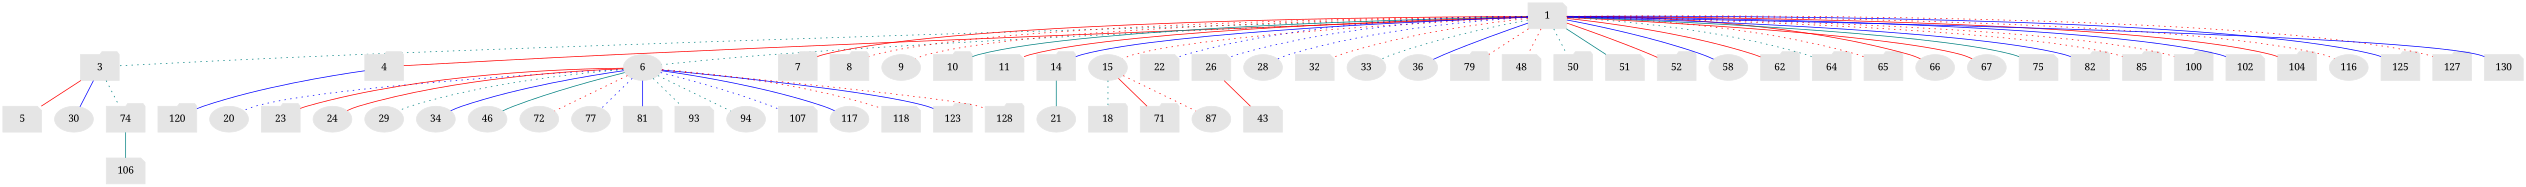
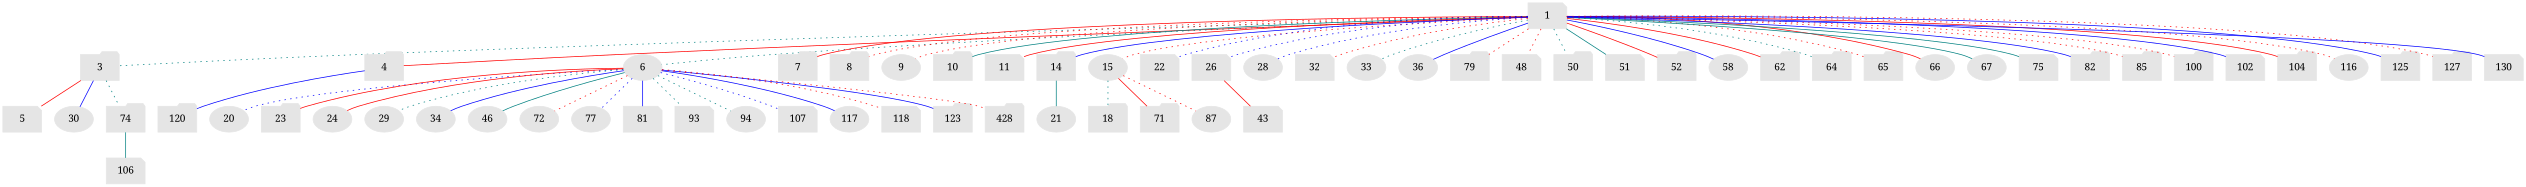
(1872, 40) -> (1872, 40)
(1005, 119) -> (1005, 119)
